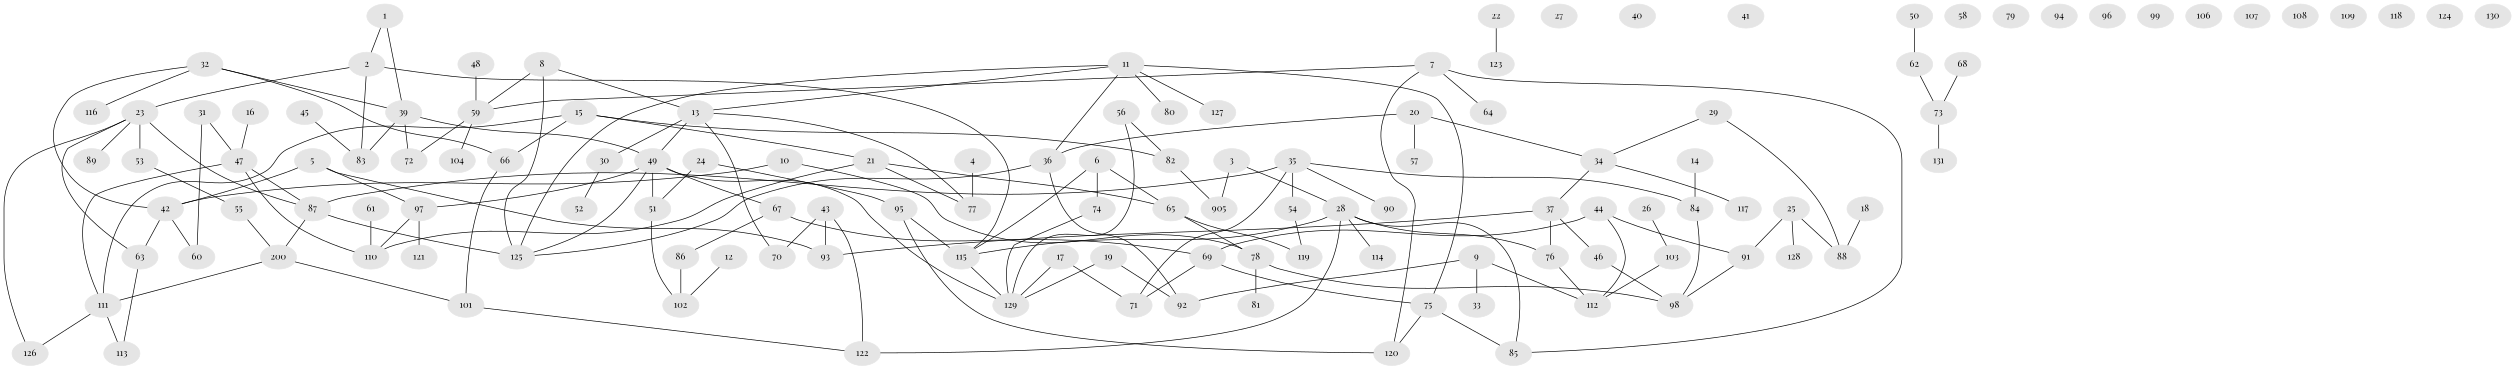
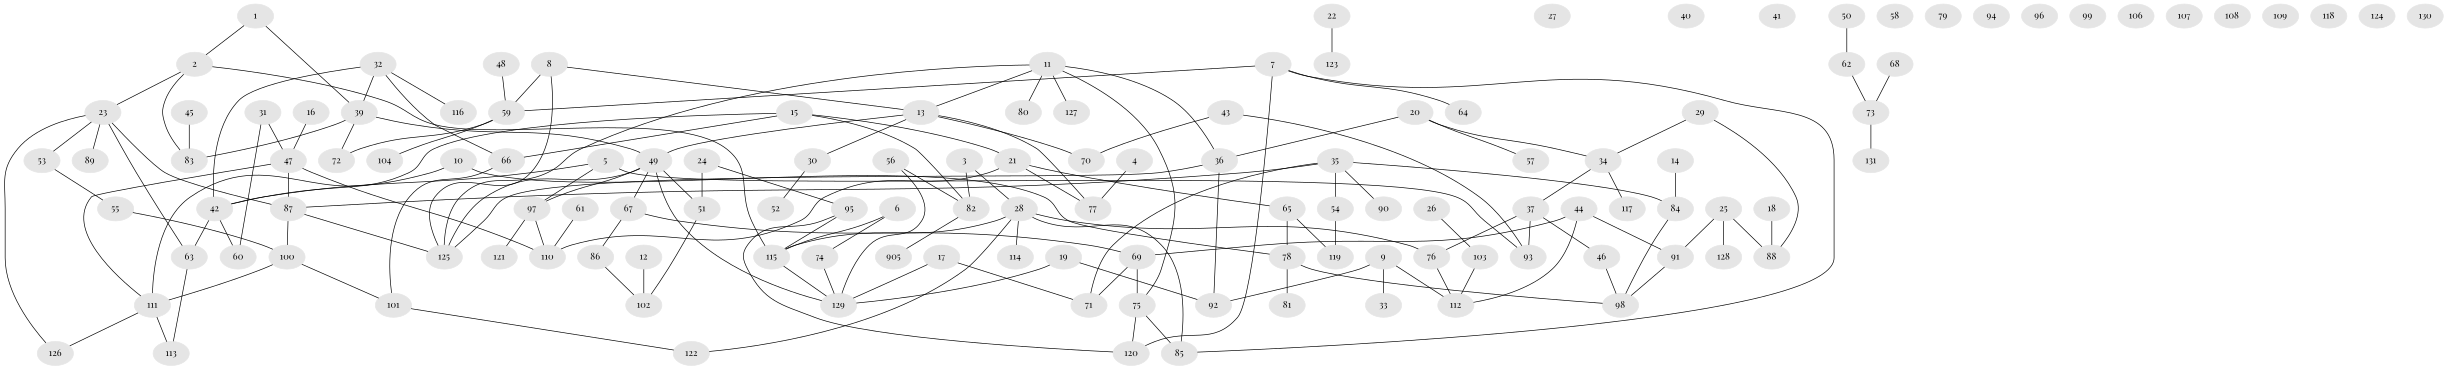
(1129, 182) -> none
(1225, 185) -> (968, 185)
(278, 257) -> (287, 257)
(858, 278) -> none
